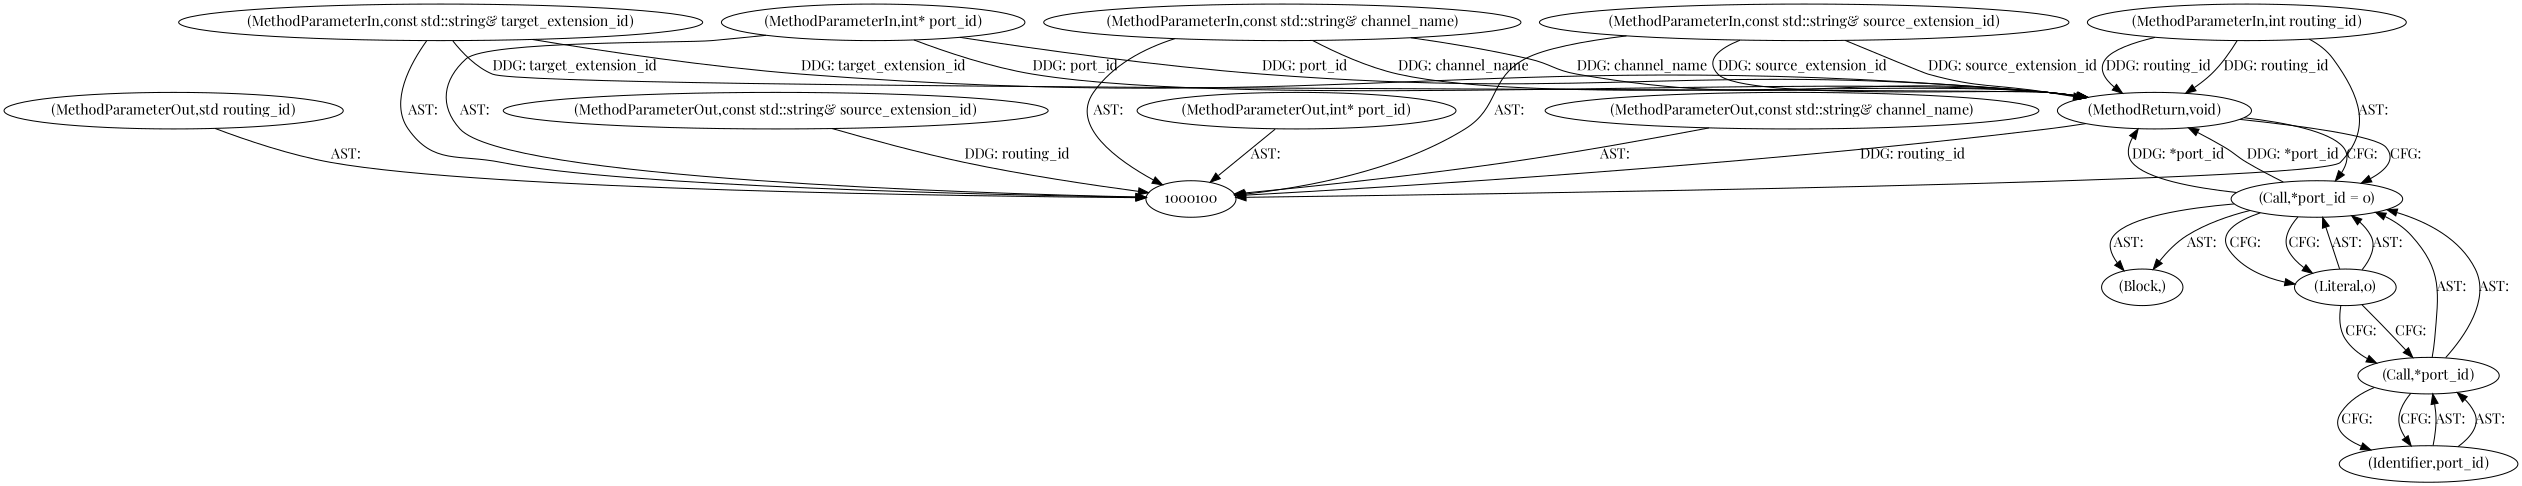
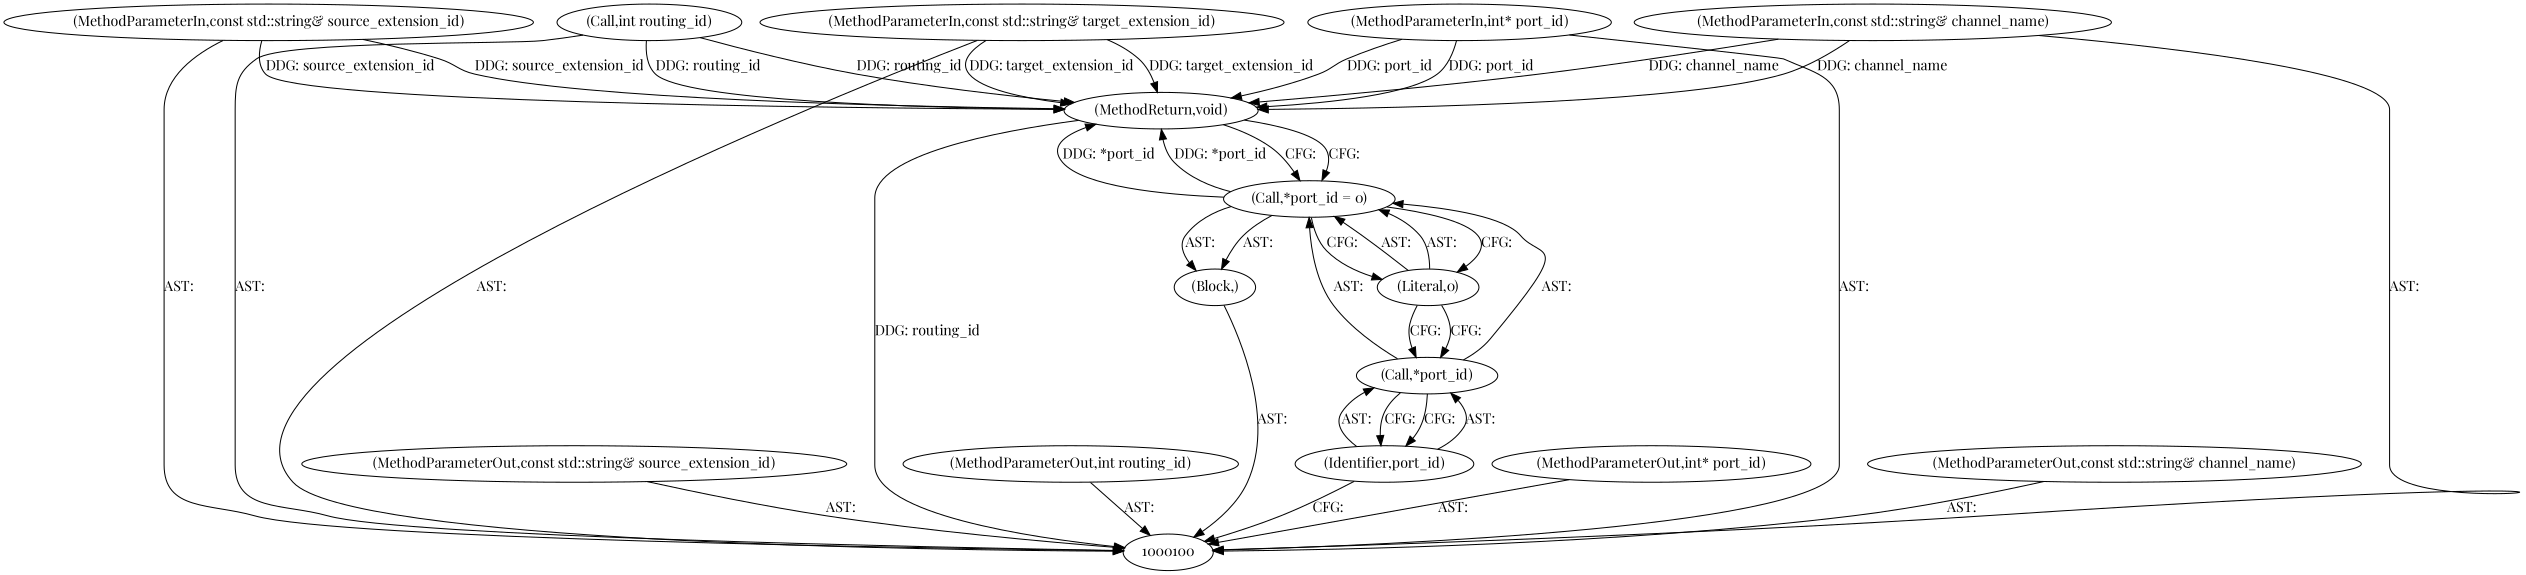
(2247, 22) -> (649, 22)
(174, 111) -> (1071, 464)
(1017, 155) -> (843, 508)
none -> (1257, 425)
none -> (1286, 514)
